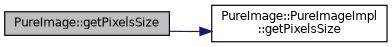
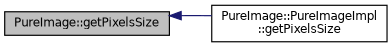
(185, 31) -> (196, 16)
